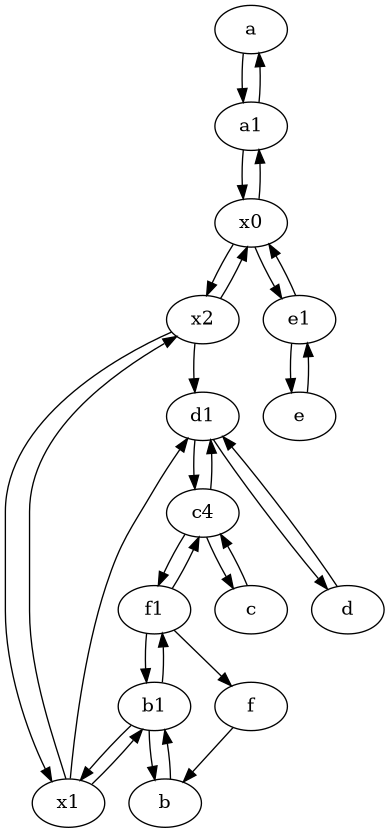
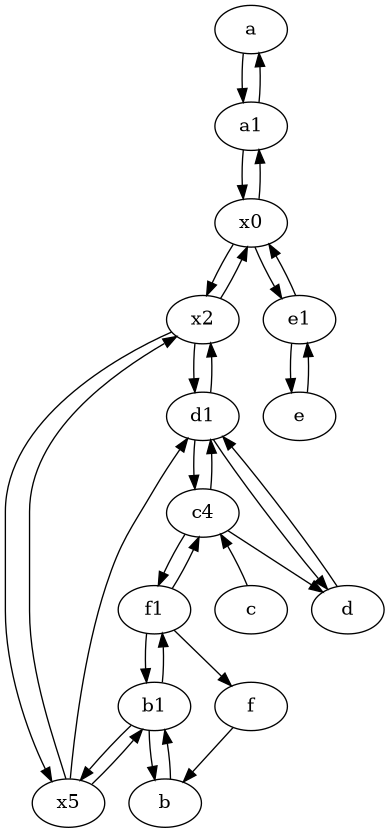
none -> (212, 375)
(216, 557) -> (270, 558)
(68, 803) -> (68, 803)
